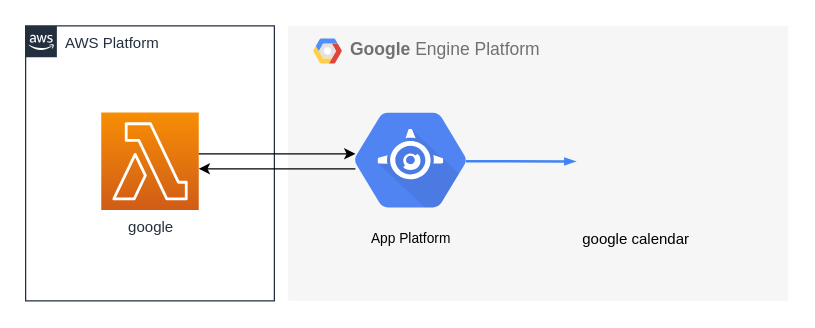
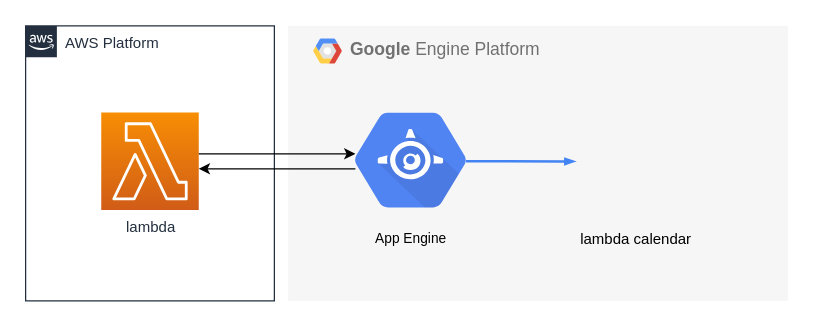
(151, 227) -> (151, 227)
(411, 239) -> (411, 239)
(636, 240) -> (636, 240)
